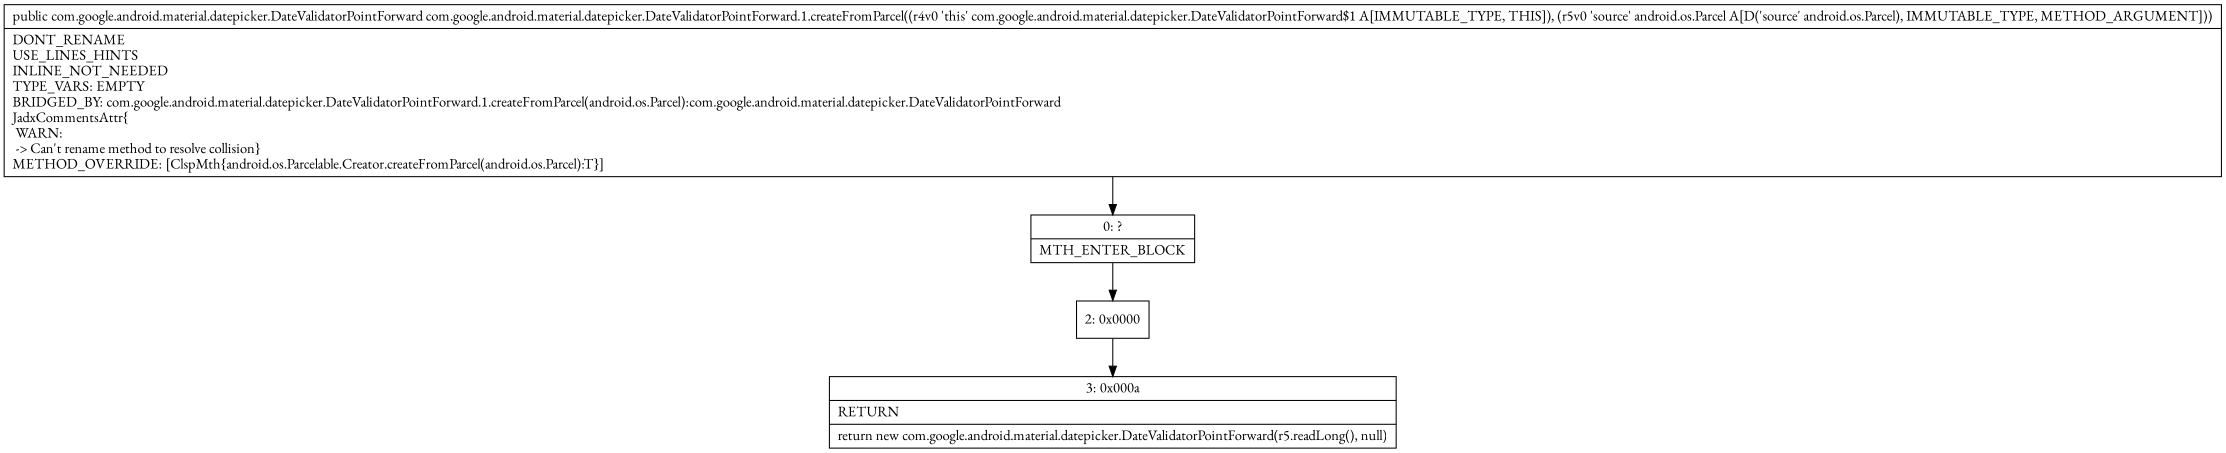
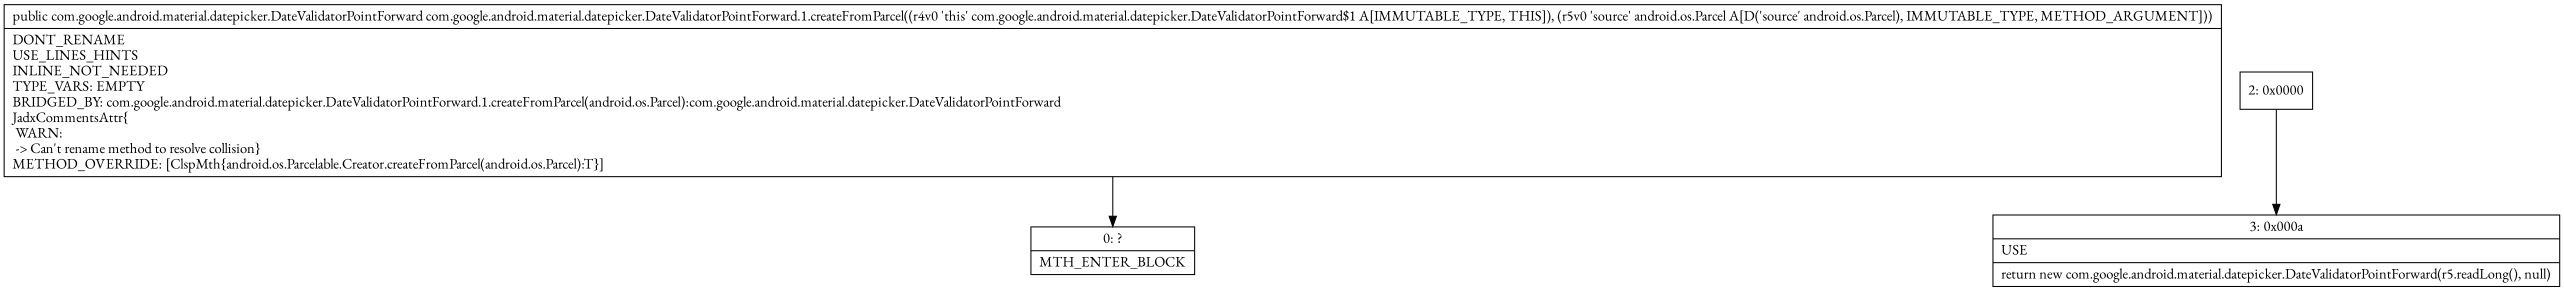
(1113, 276) -> none
(869, 412) -> (2015, 250)
